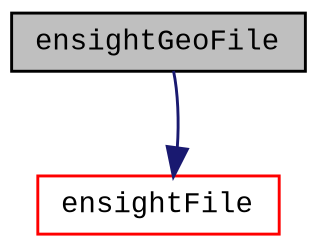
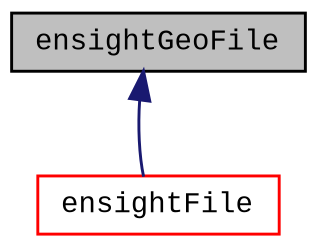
(178, 109) -> (139, 138)
